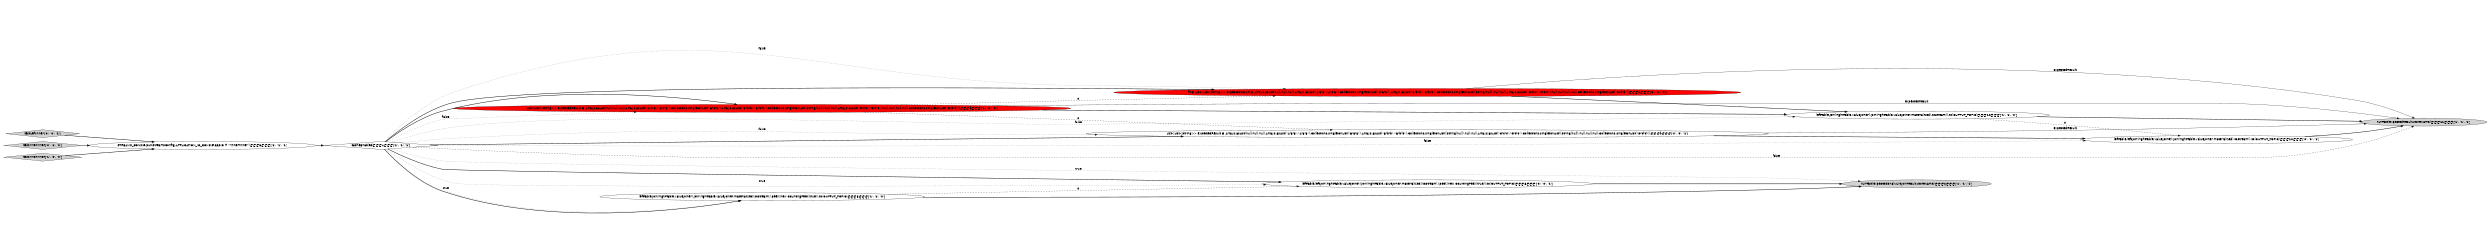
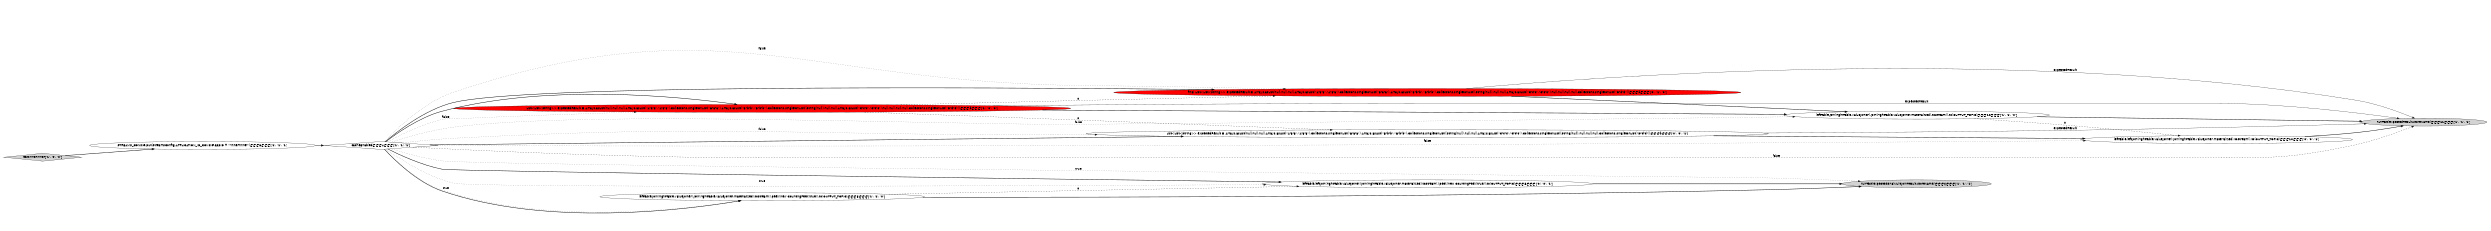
(43, 134) -> none
(43, 145) -> none
